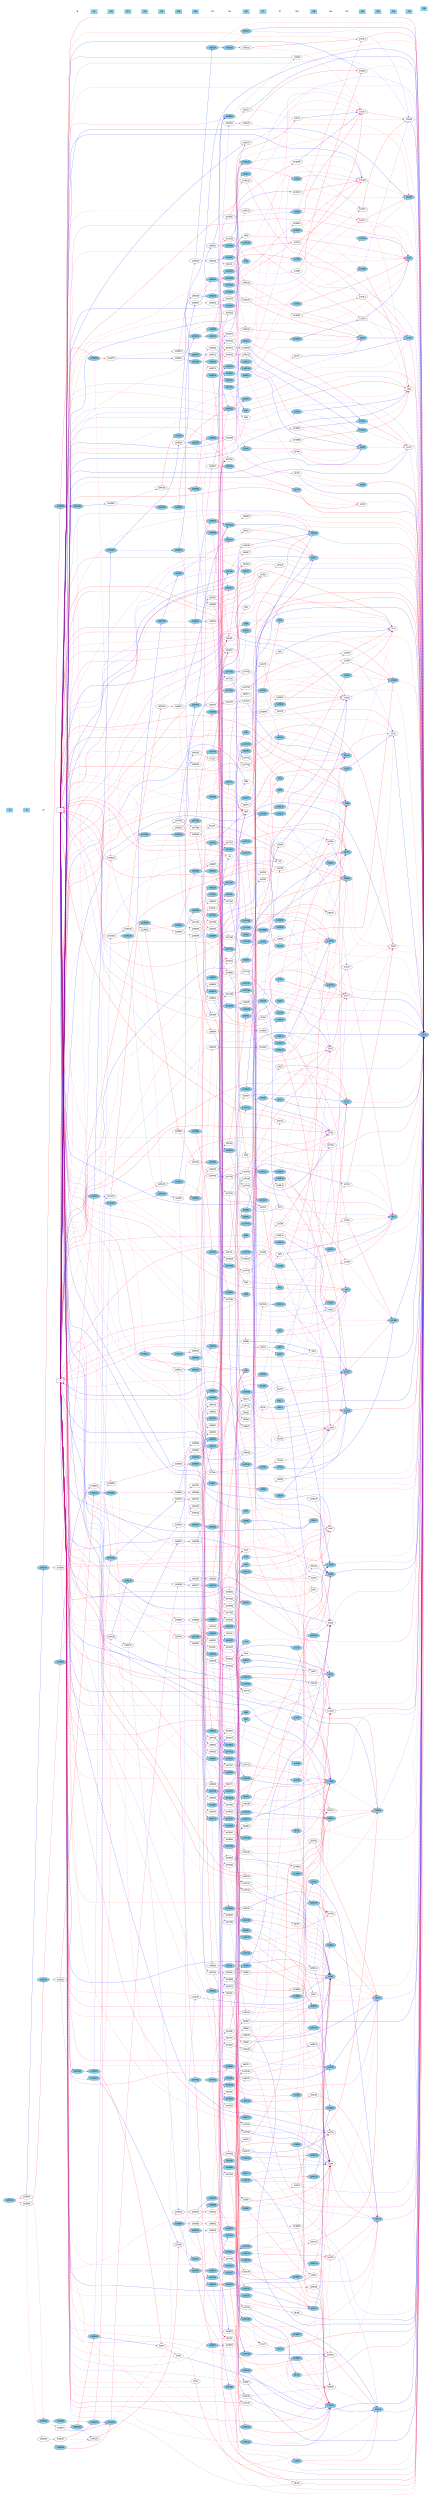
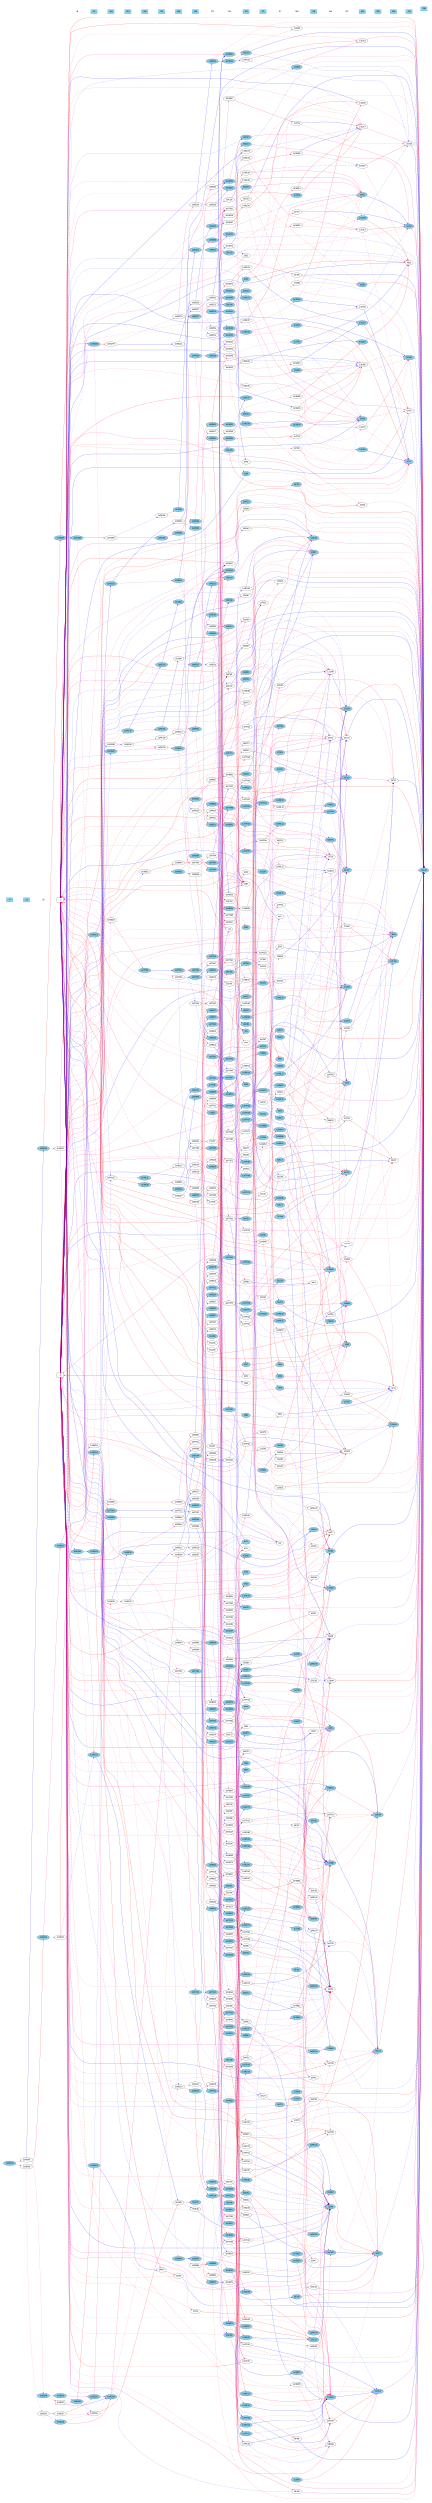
(302, 208) -> (305, 399)
